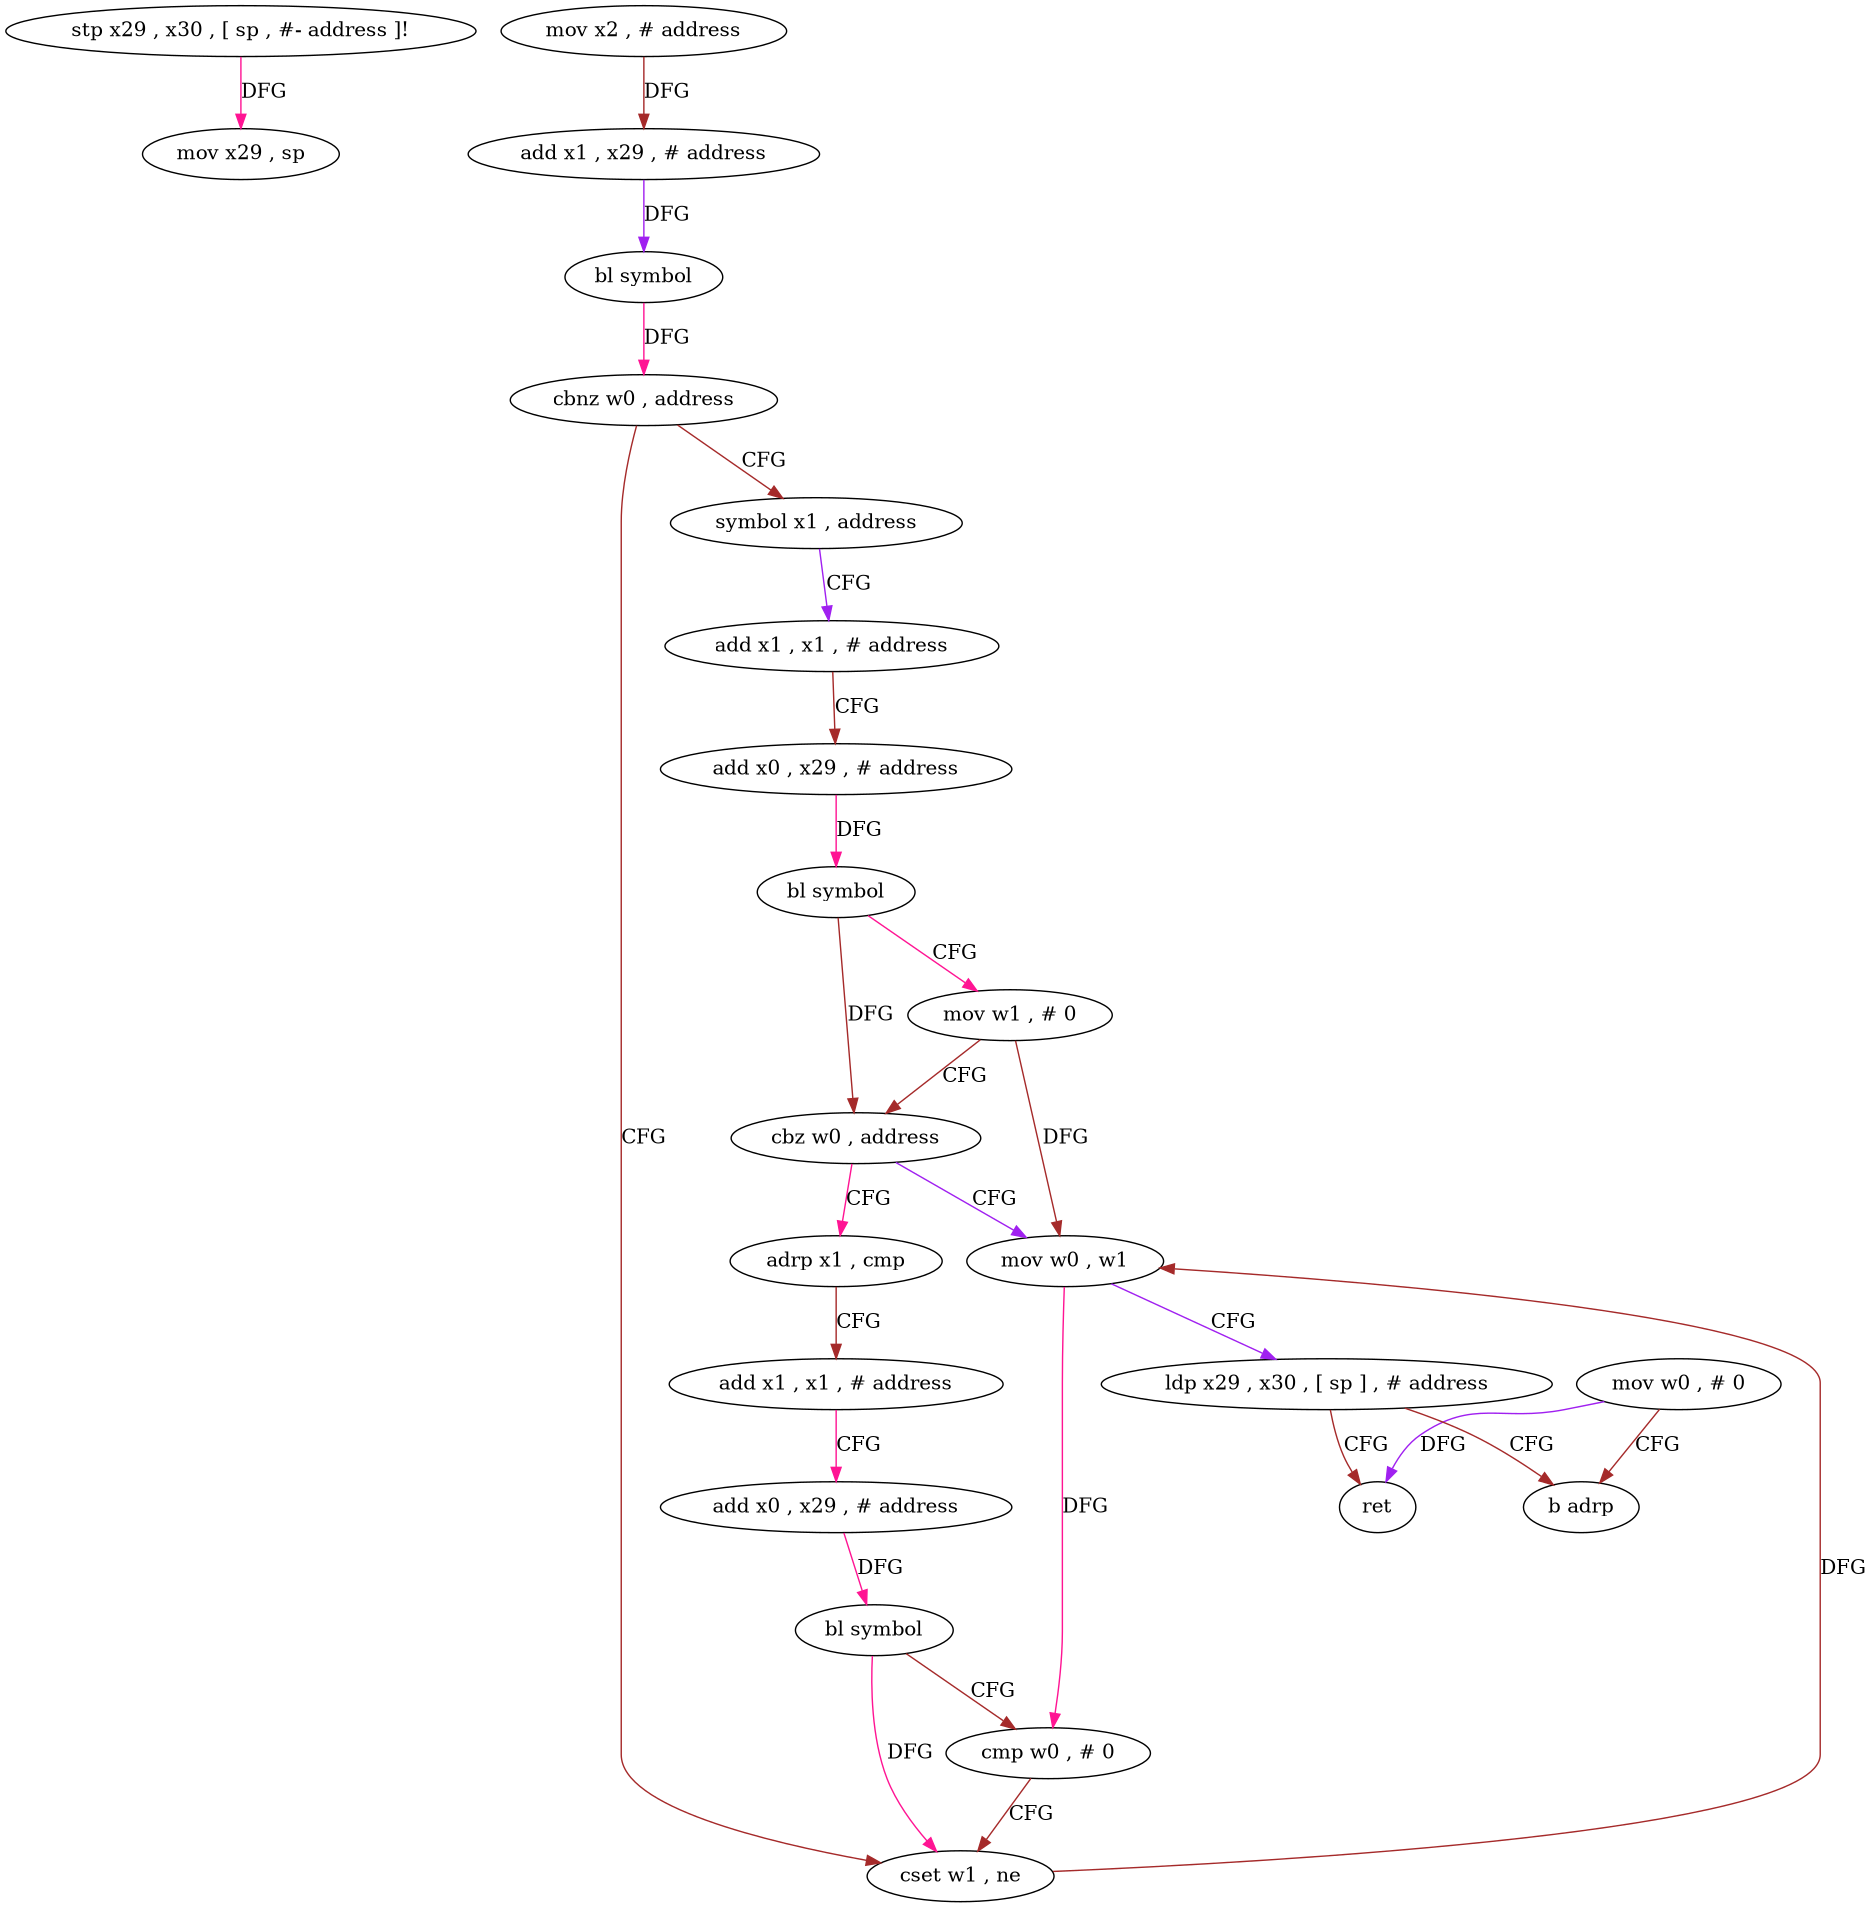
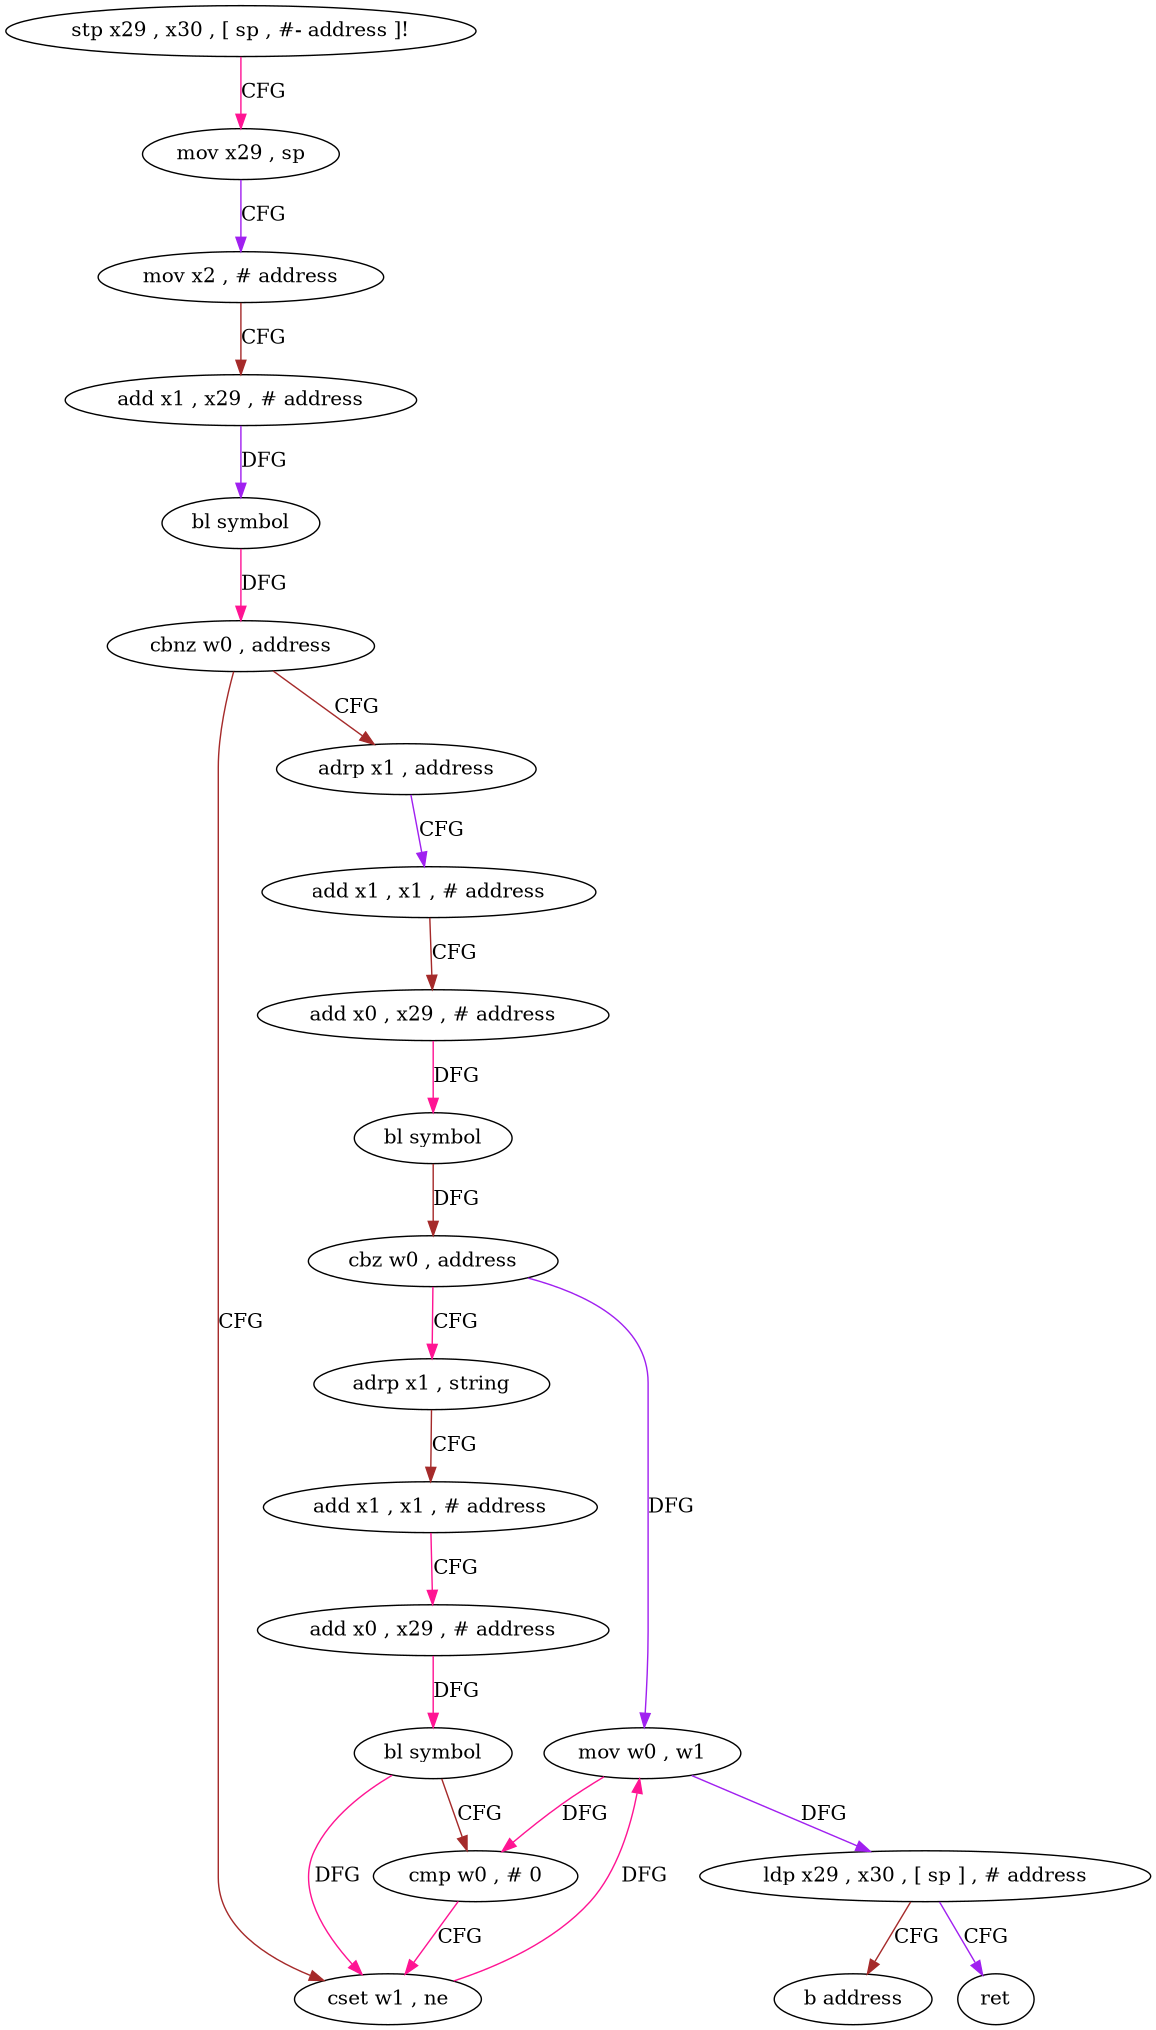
(264, 93) -> (264, 93)
(667, 93) -> (264, 339)
none -> (241, 209)
(816, 523) -> (406, 769)
(1010, 1015) -> none
(995, 1200) -> (671, 1507)
(836, 1261) -> (432, 1384)
(1233, 1323) -> (824, 1815)
(1679, 1384) -> none
(1338, 1442) -> (957, 1932)
(1581, 1507) -> (853, 1999)
(1820, 1630) -> (576, 1916)
(1009, 1809) -> (436, 1932)
